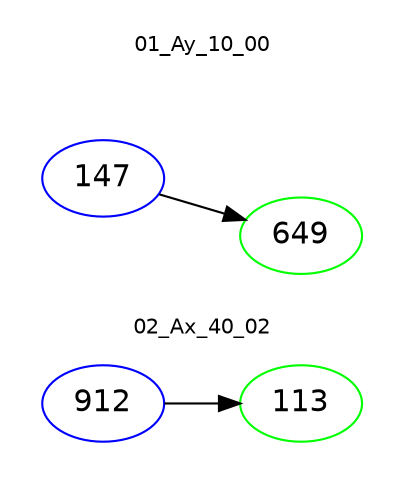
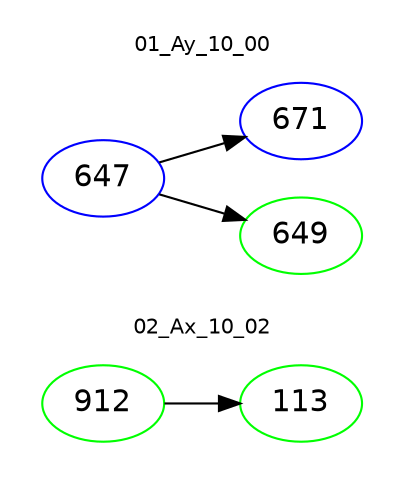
none -> (301, 121)
(103, 178) -> (103, 178)
(202, 328) -> (202, 328)
(103, 403) -> (103, 403)
